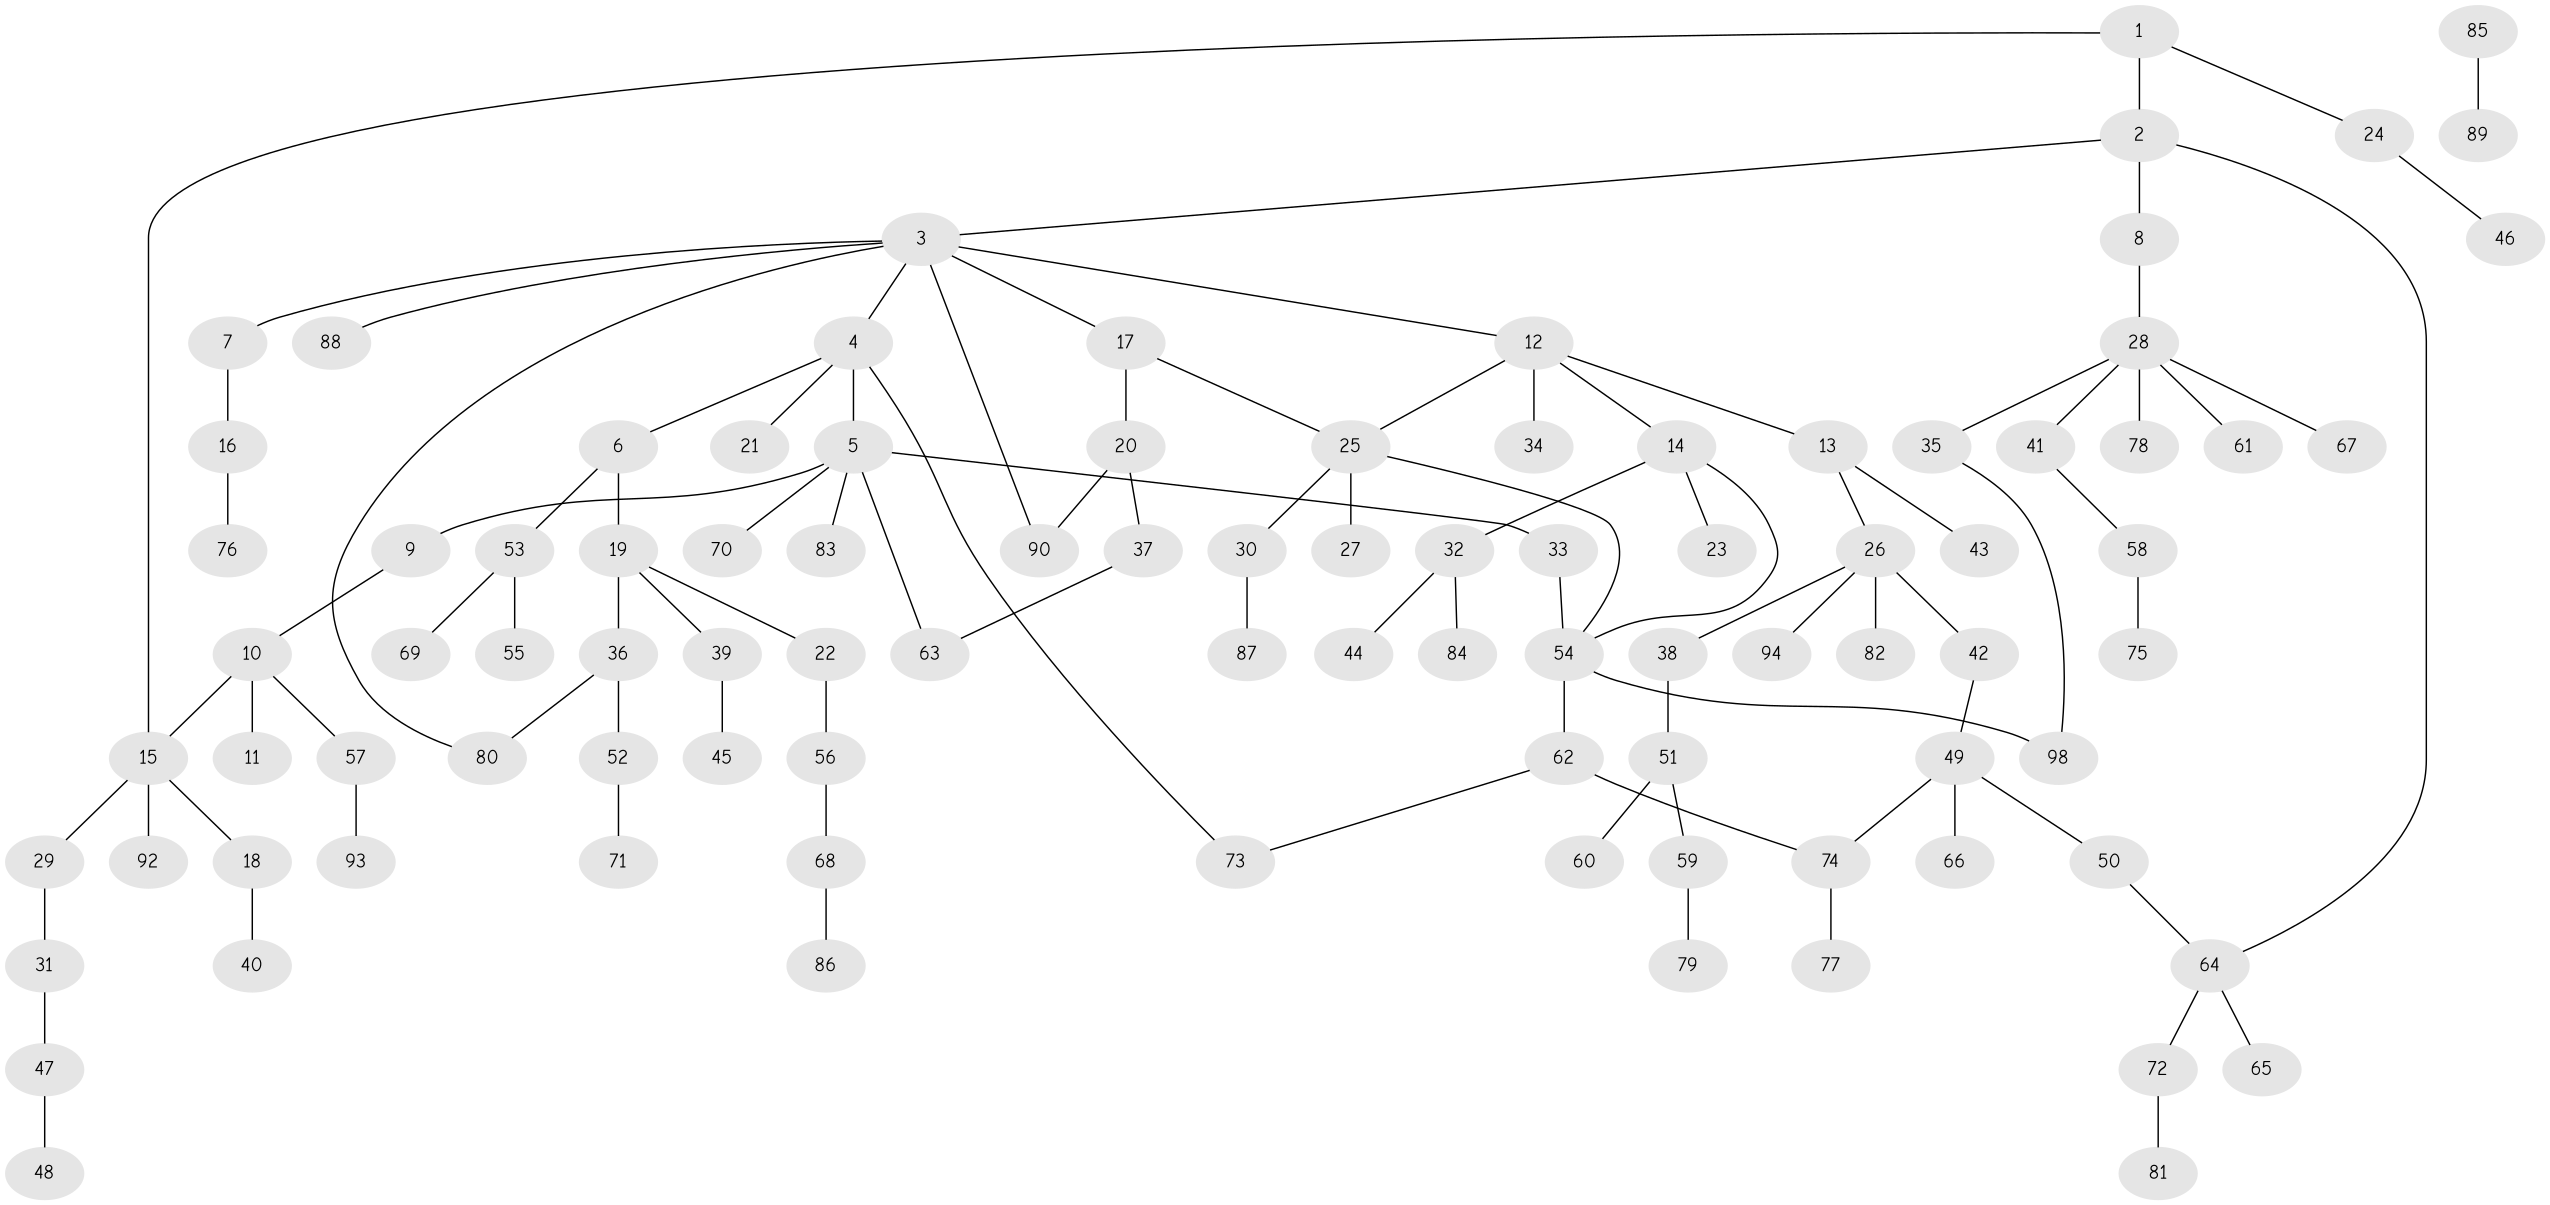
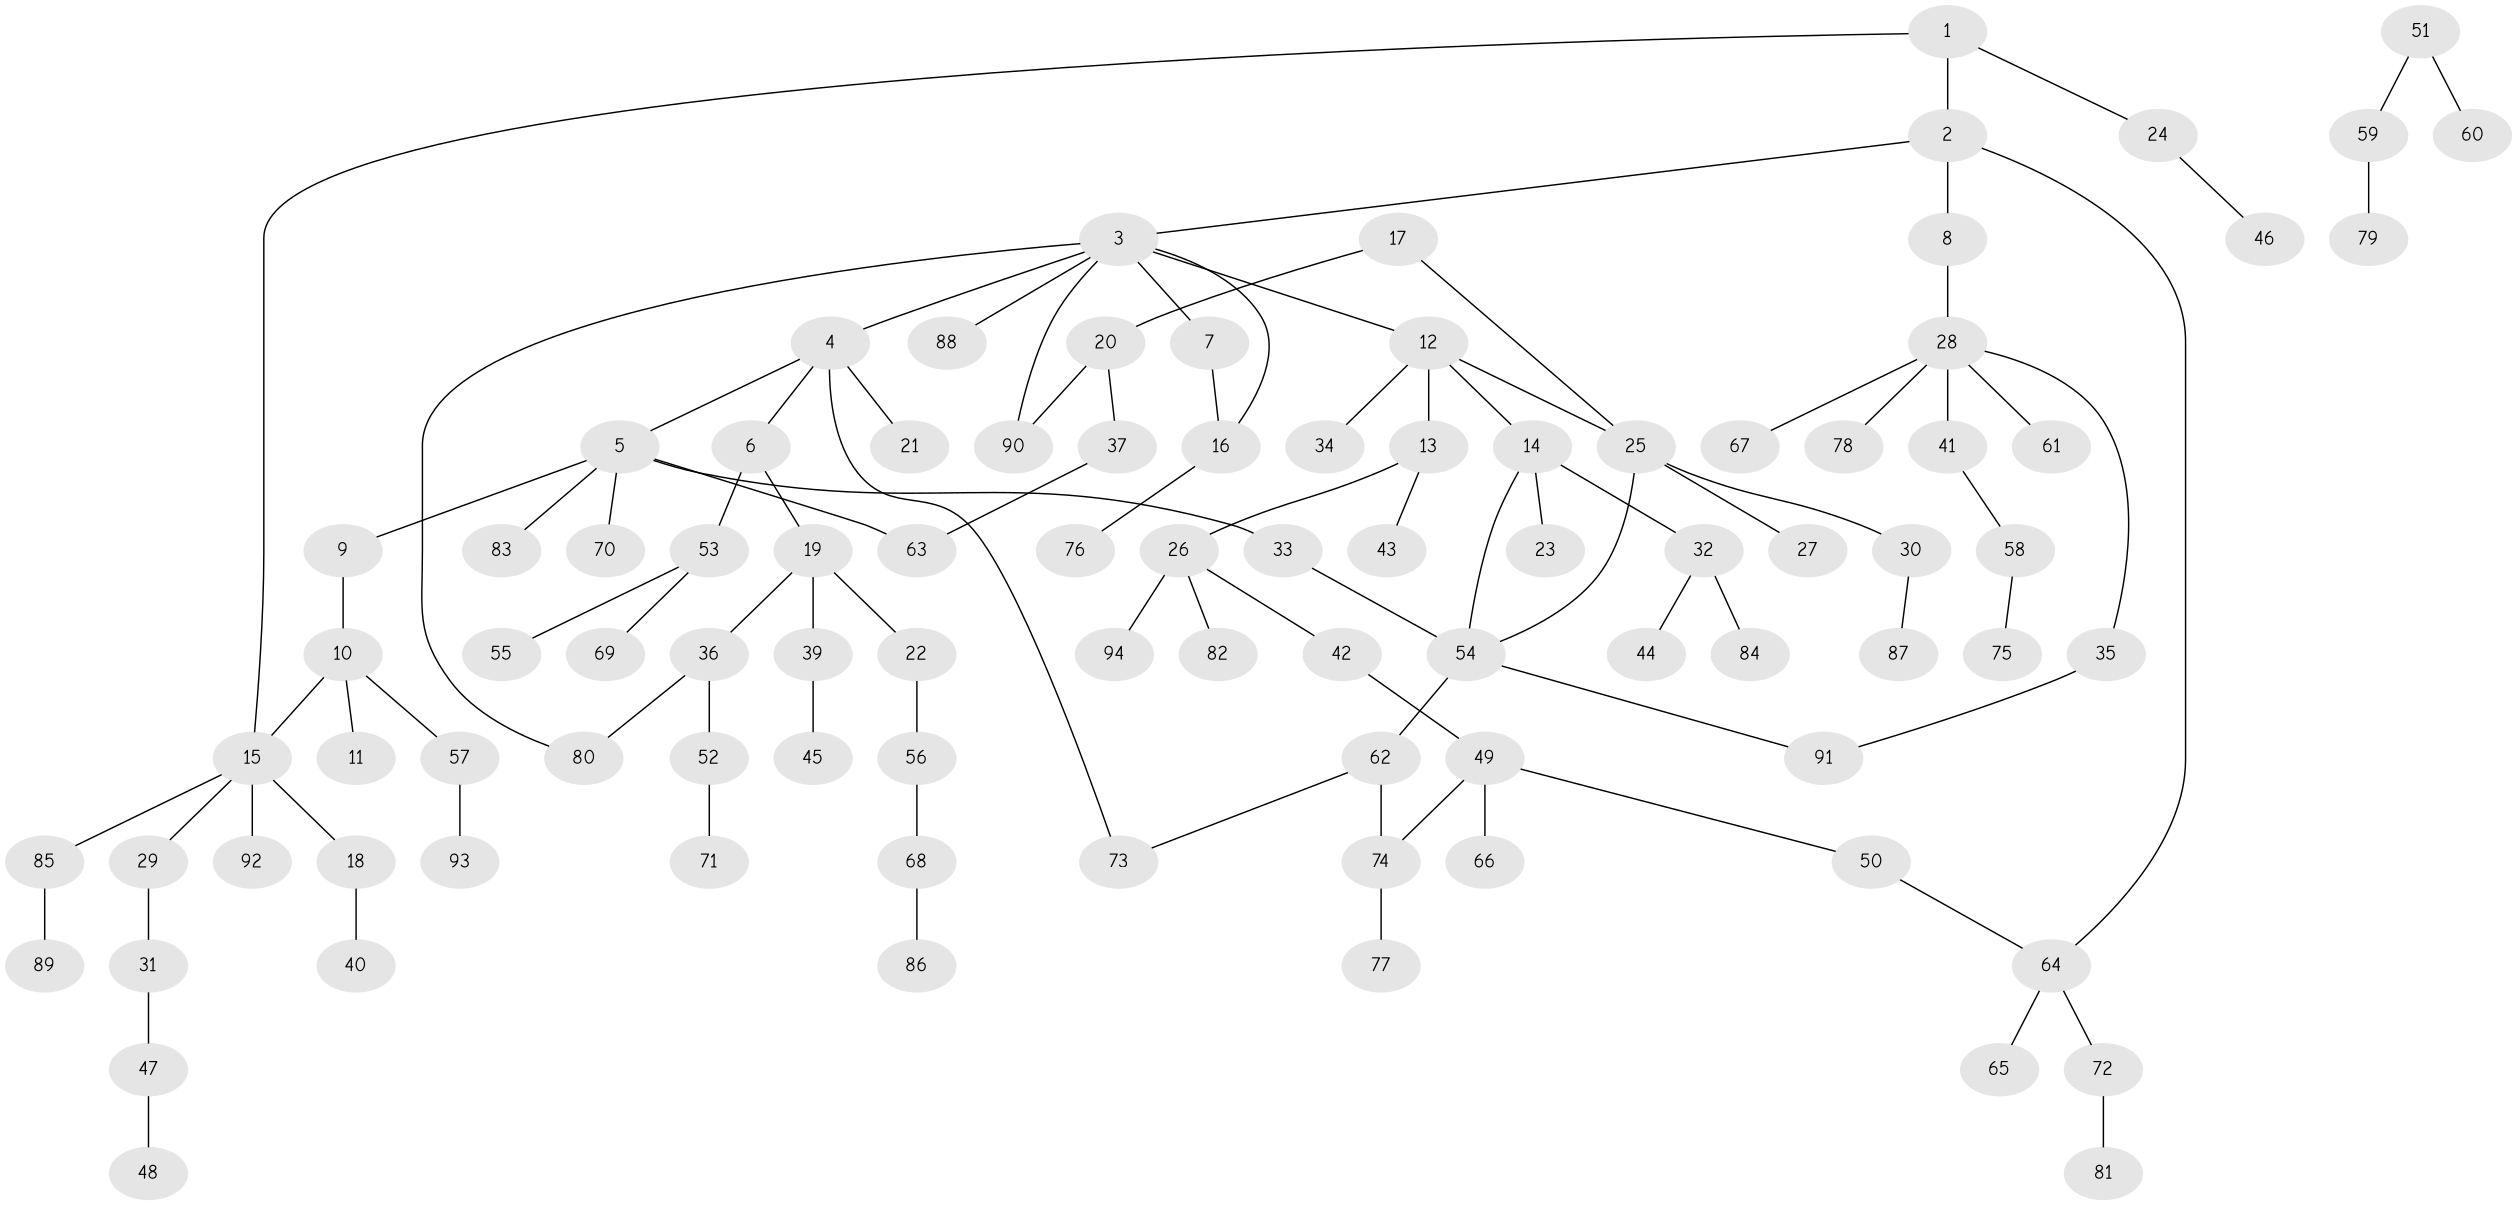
(1023, 291) -> (1257, 311)
(1668, 655) -> none
(2059, 758) -> (1824, 758)
none -> (149, 810)
